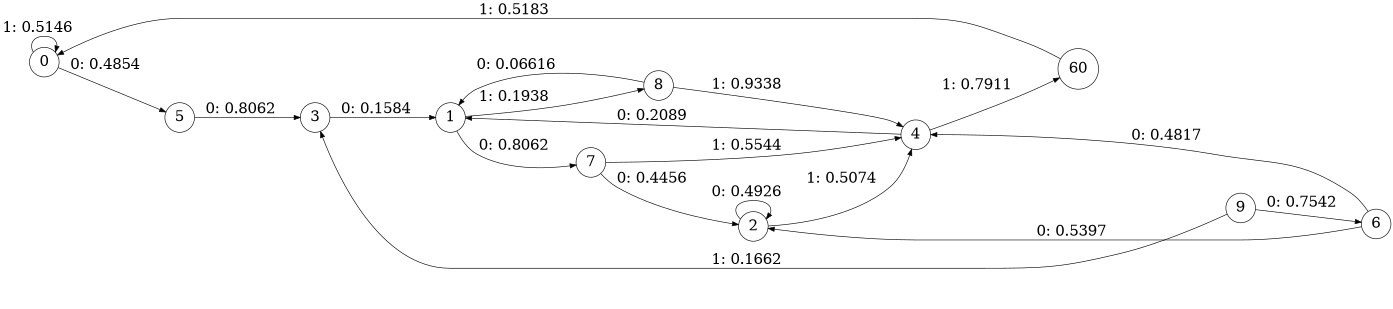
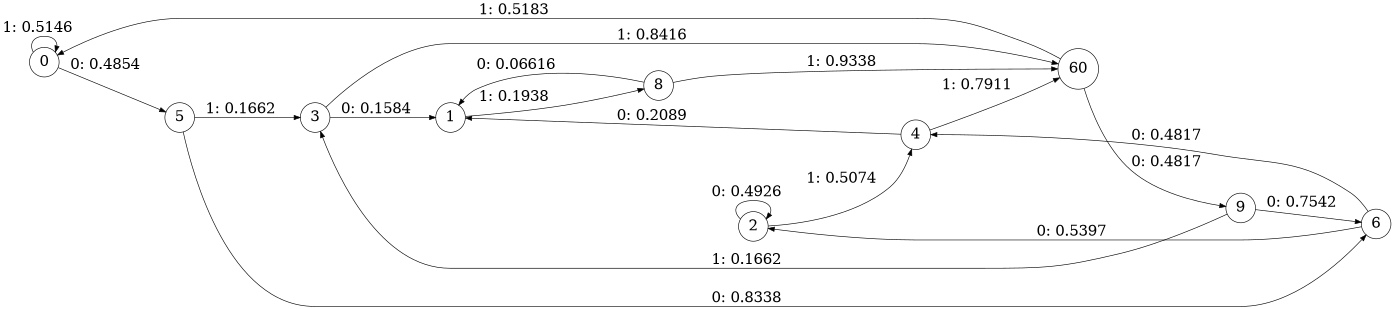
none -> (681, 44)
(786, 103) -> (862, 71)
(247, 110) -> (247, 110)
(591, 162) -> none
none -> (1131, 171)
none -> (732, 306)
